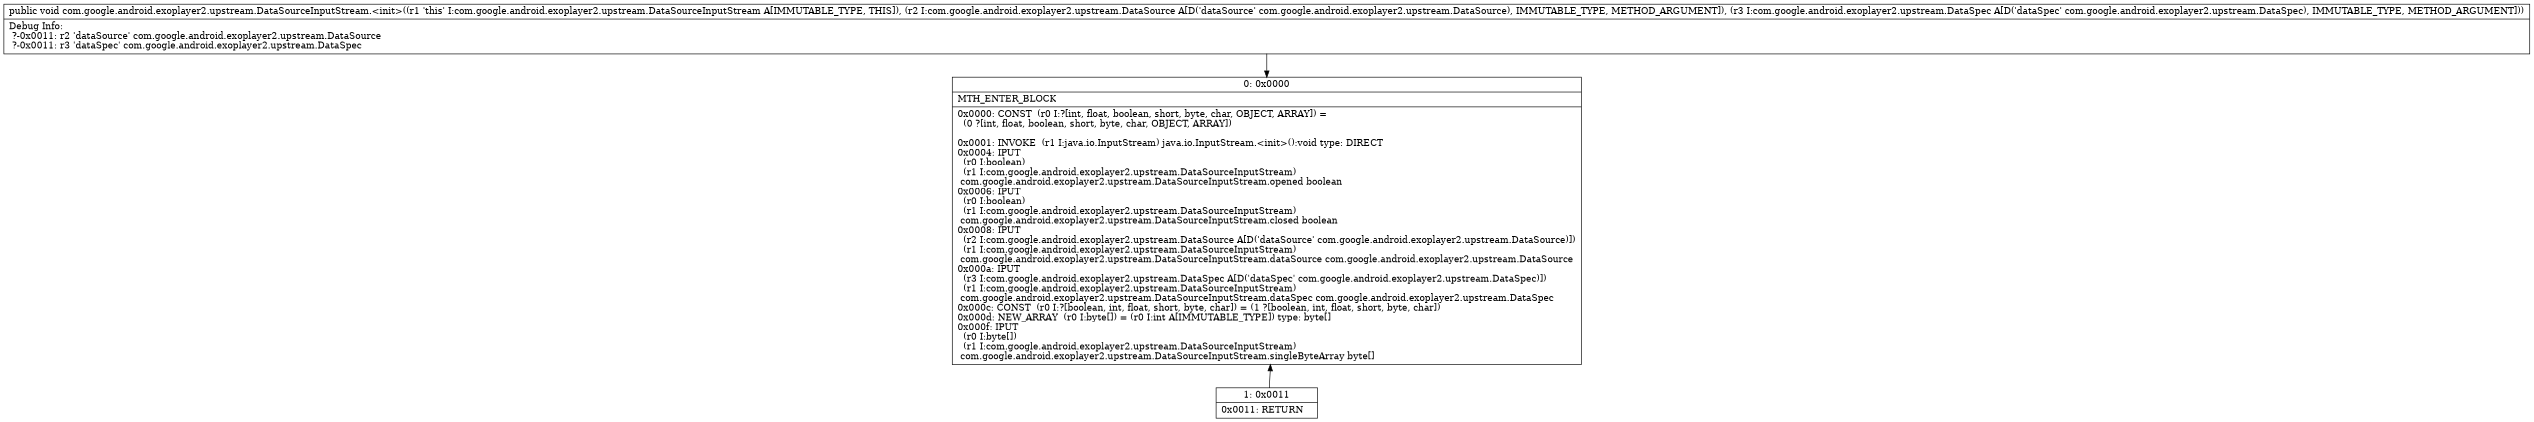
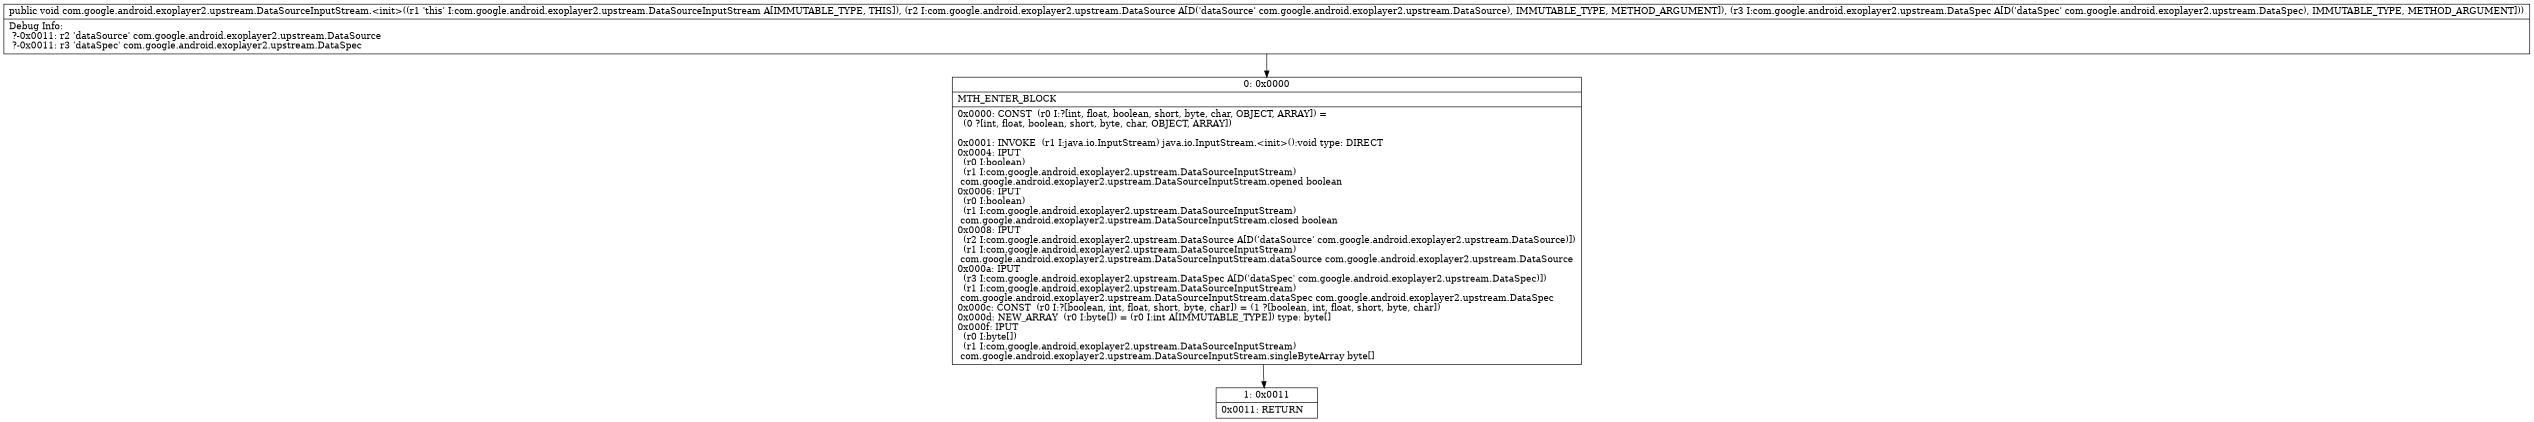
(1270, 379) -> (1263, 373)
